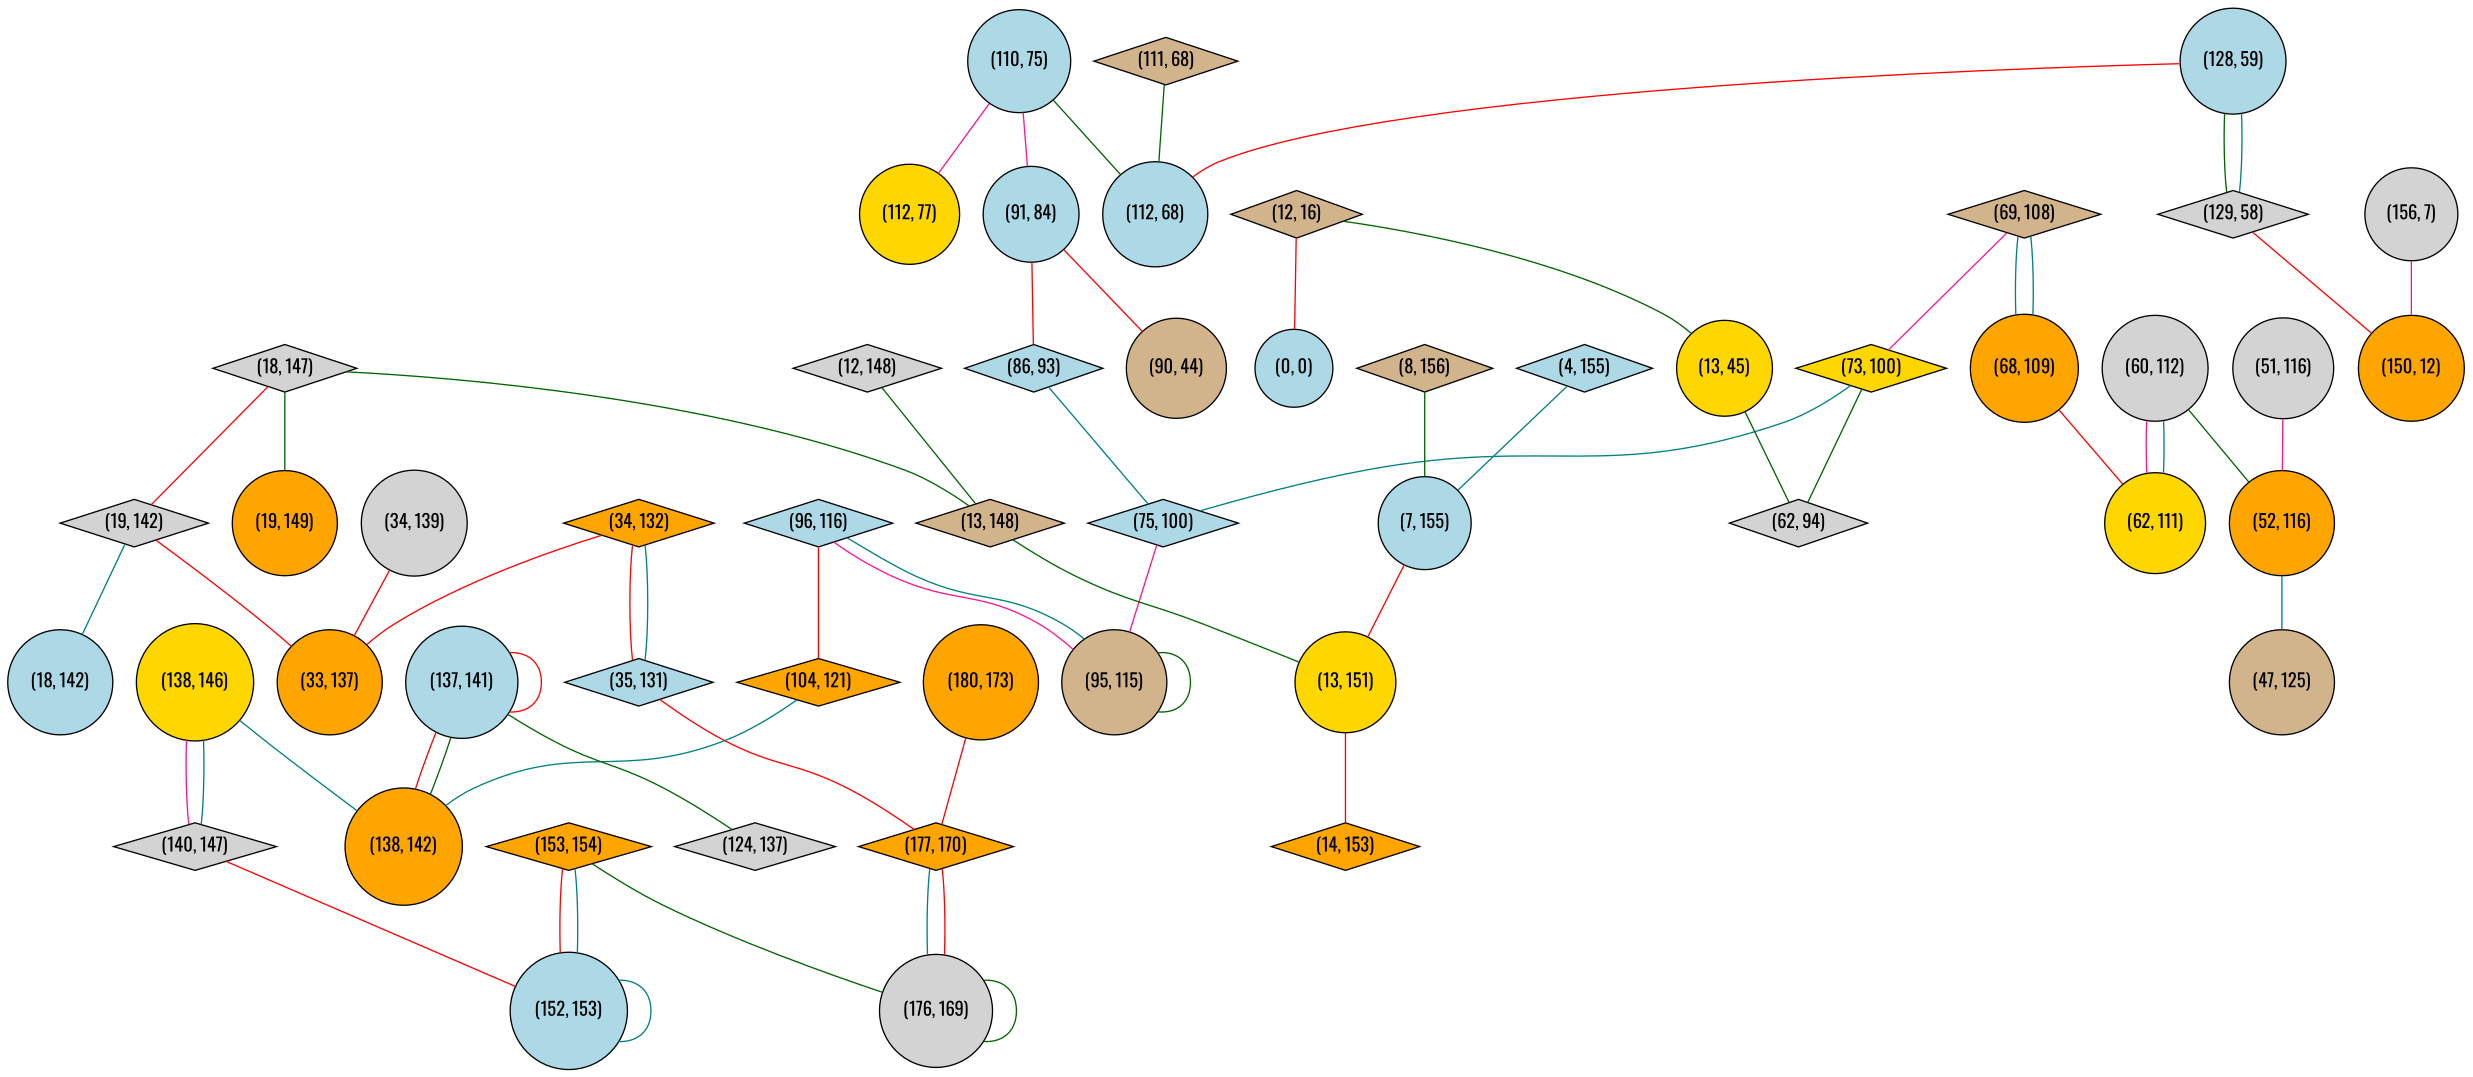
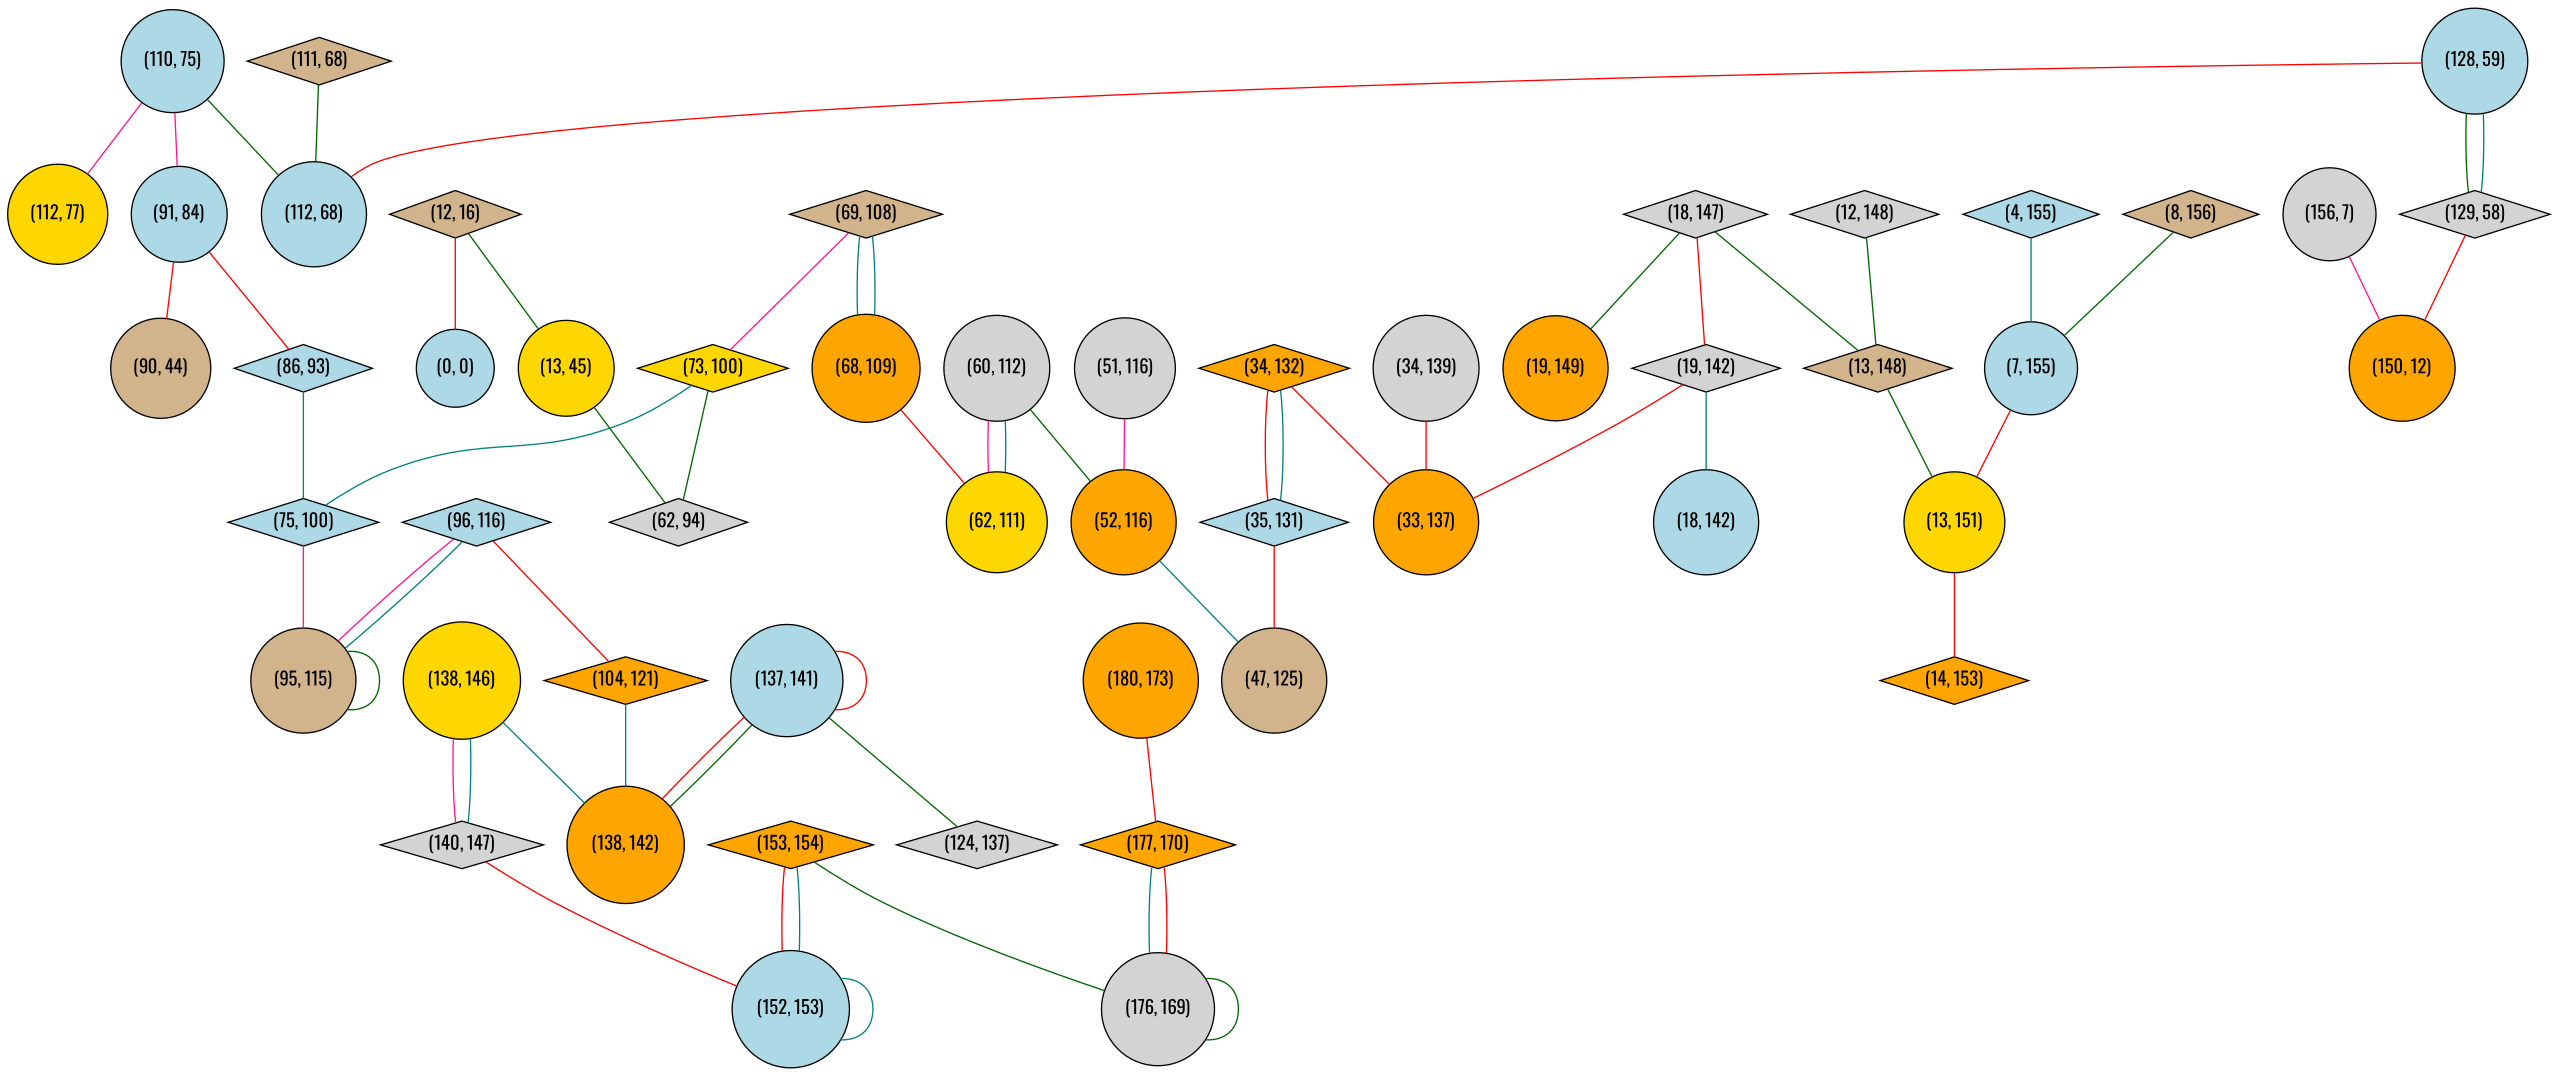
(787, 765) -> (1274, 587)
